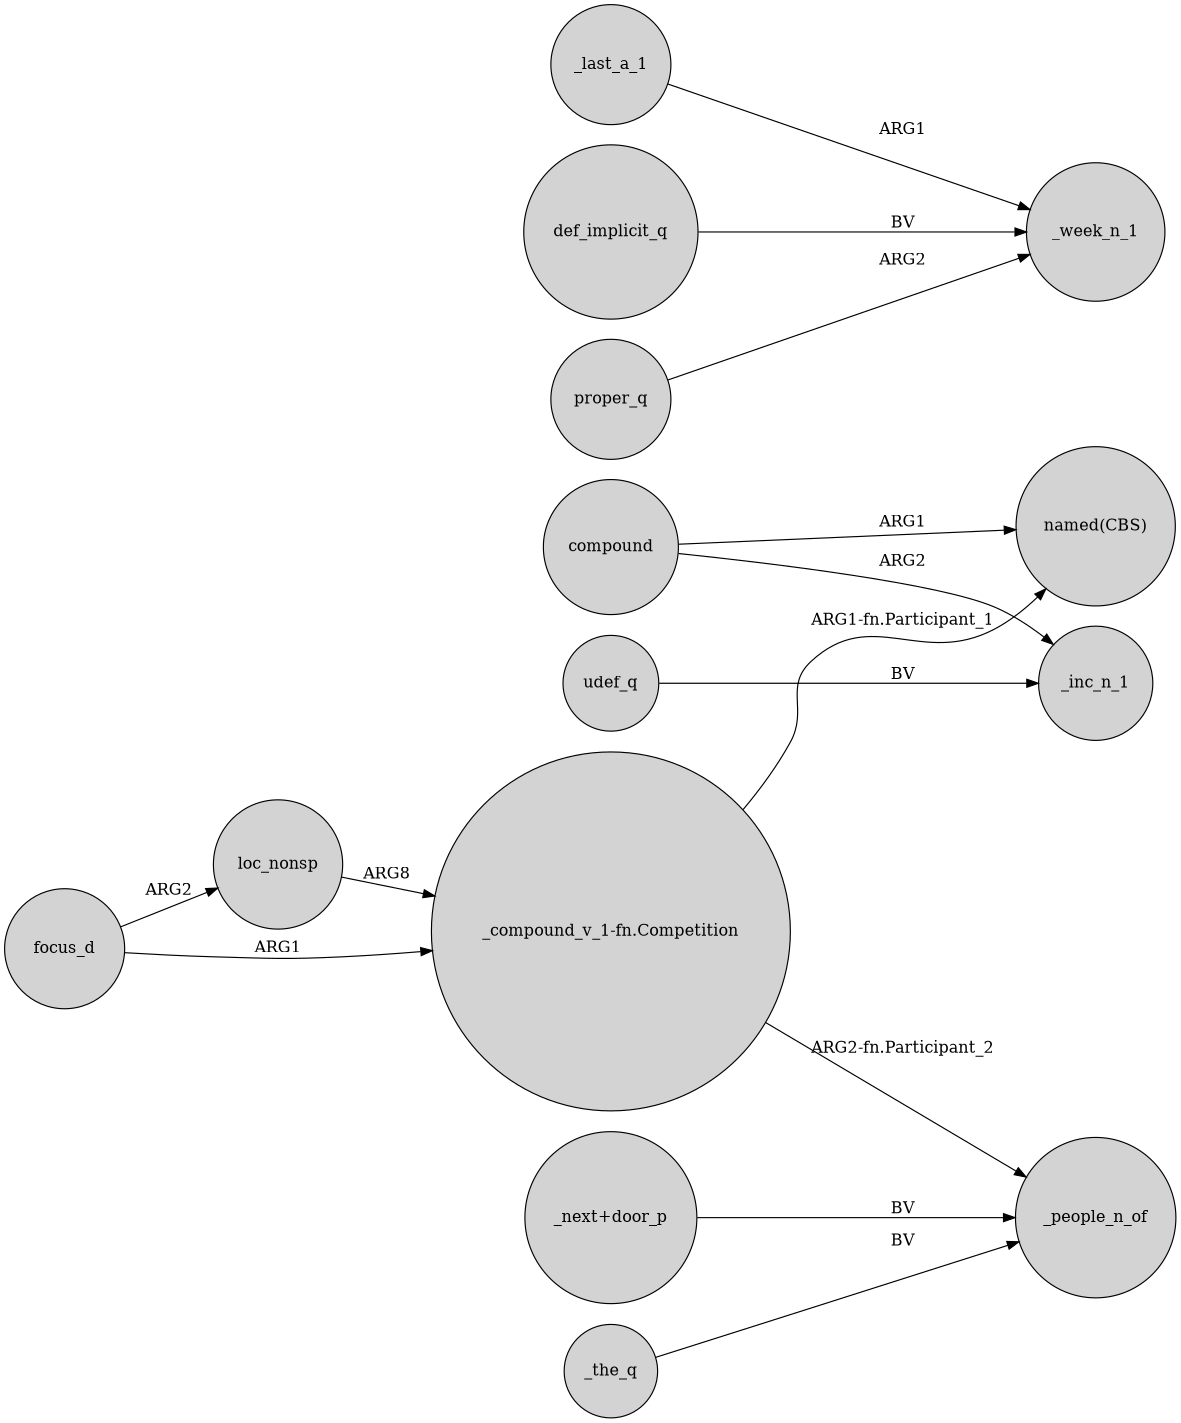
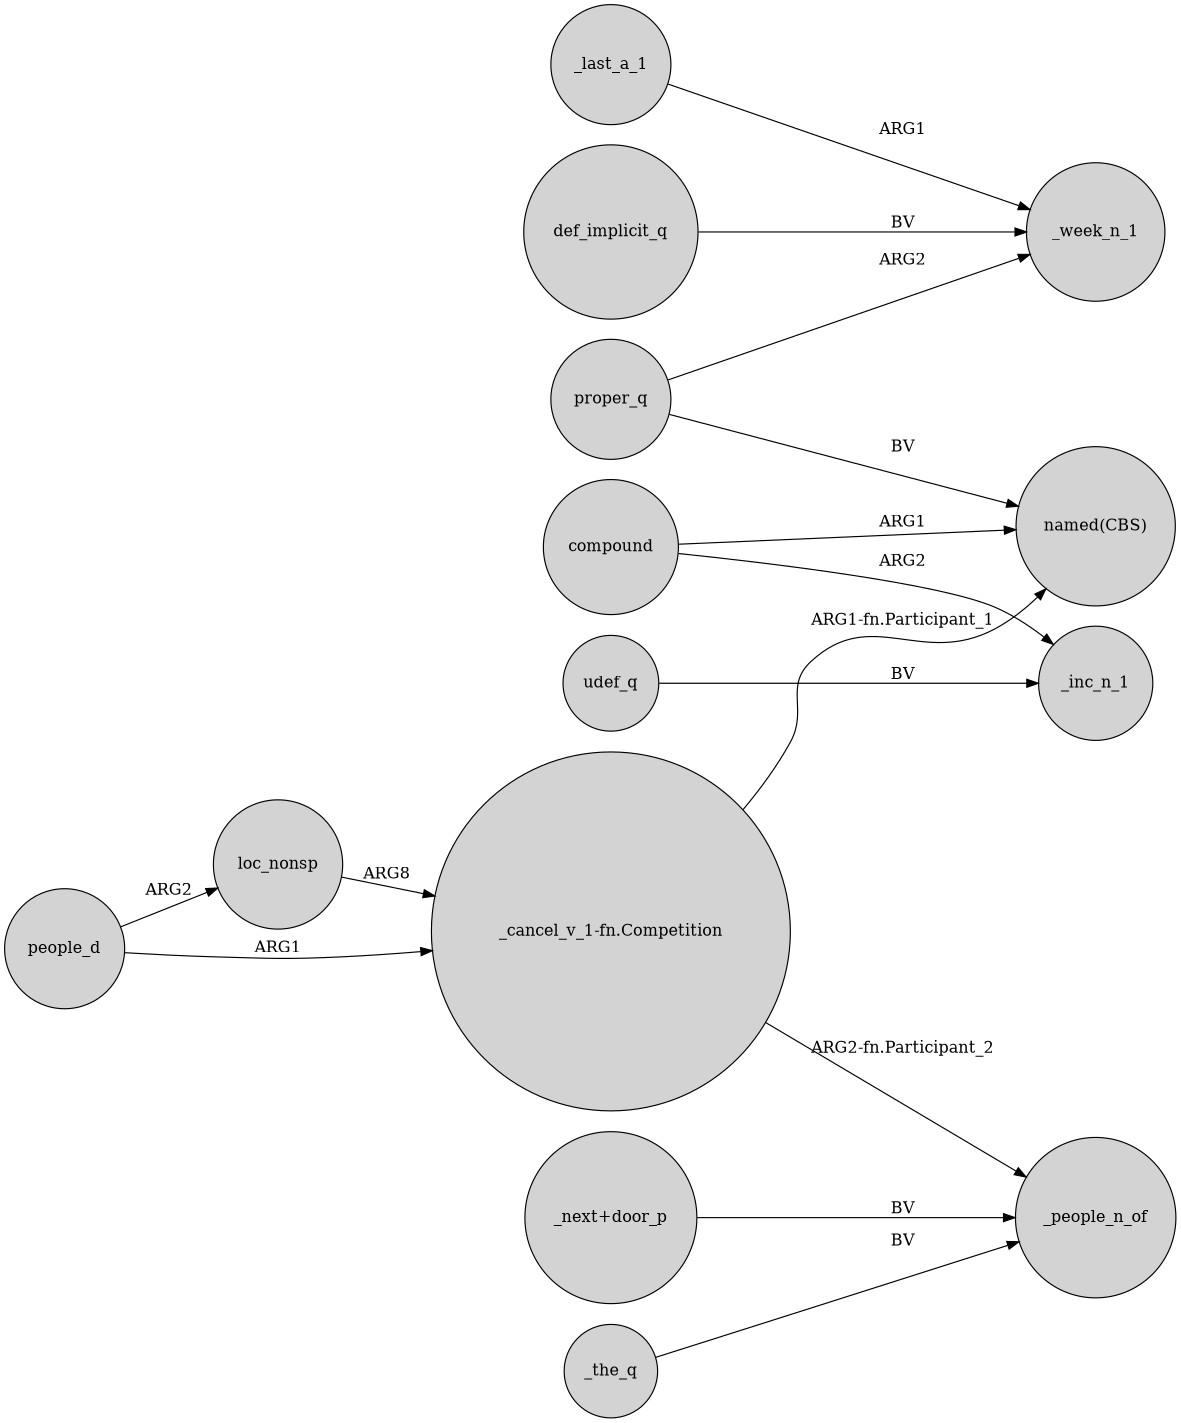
none -> (838, 459)
(611, 931) -> (611, 931)
(65, 949) -> (65, 949)
